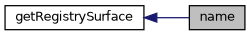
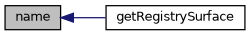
(173, 18) -> (90, 18)
